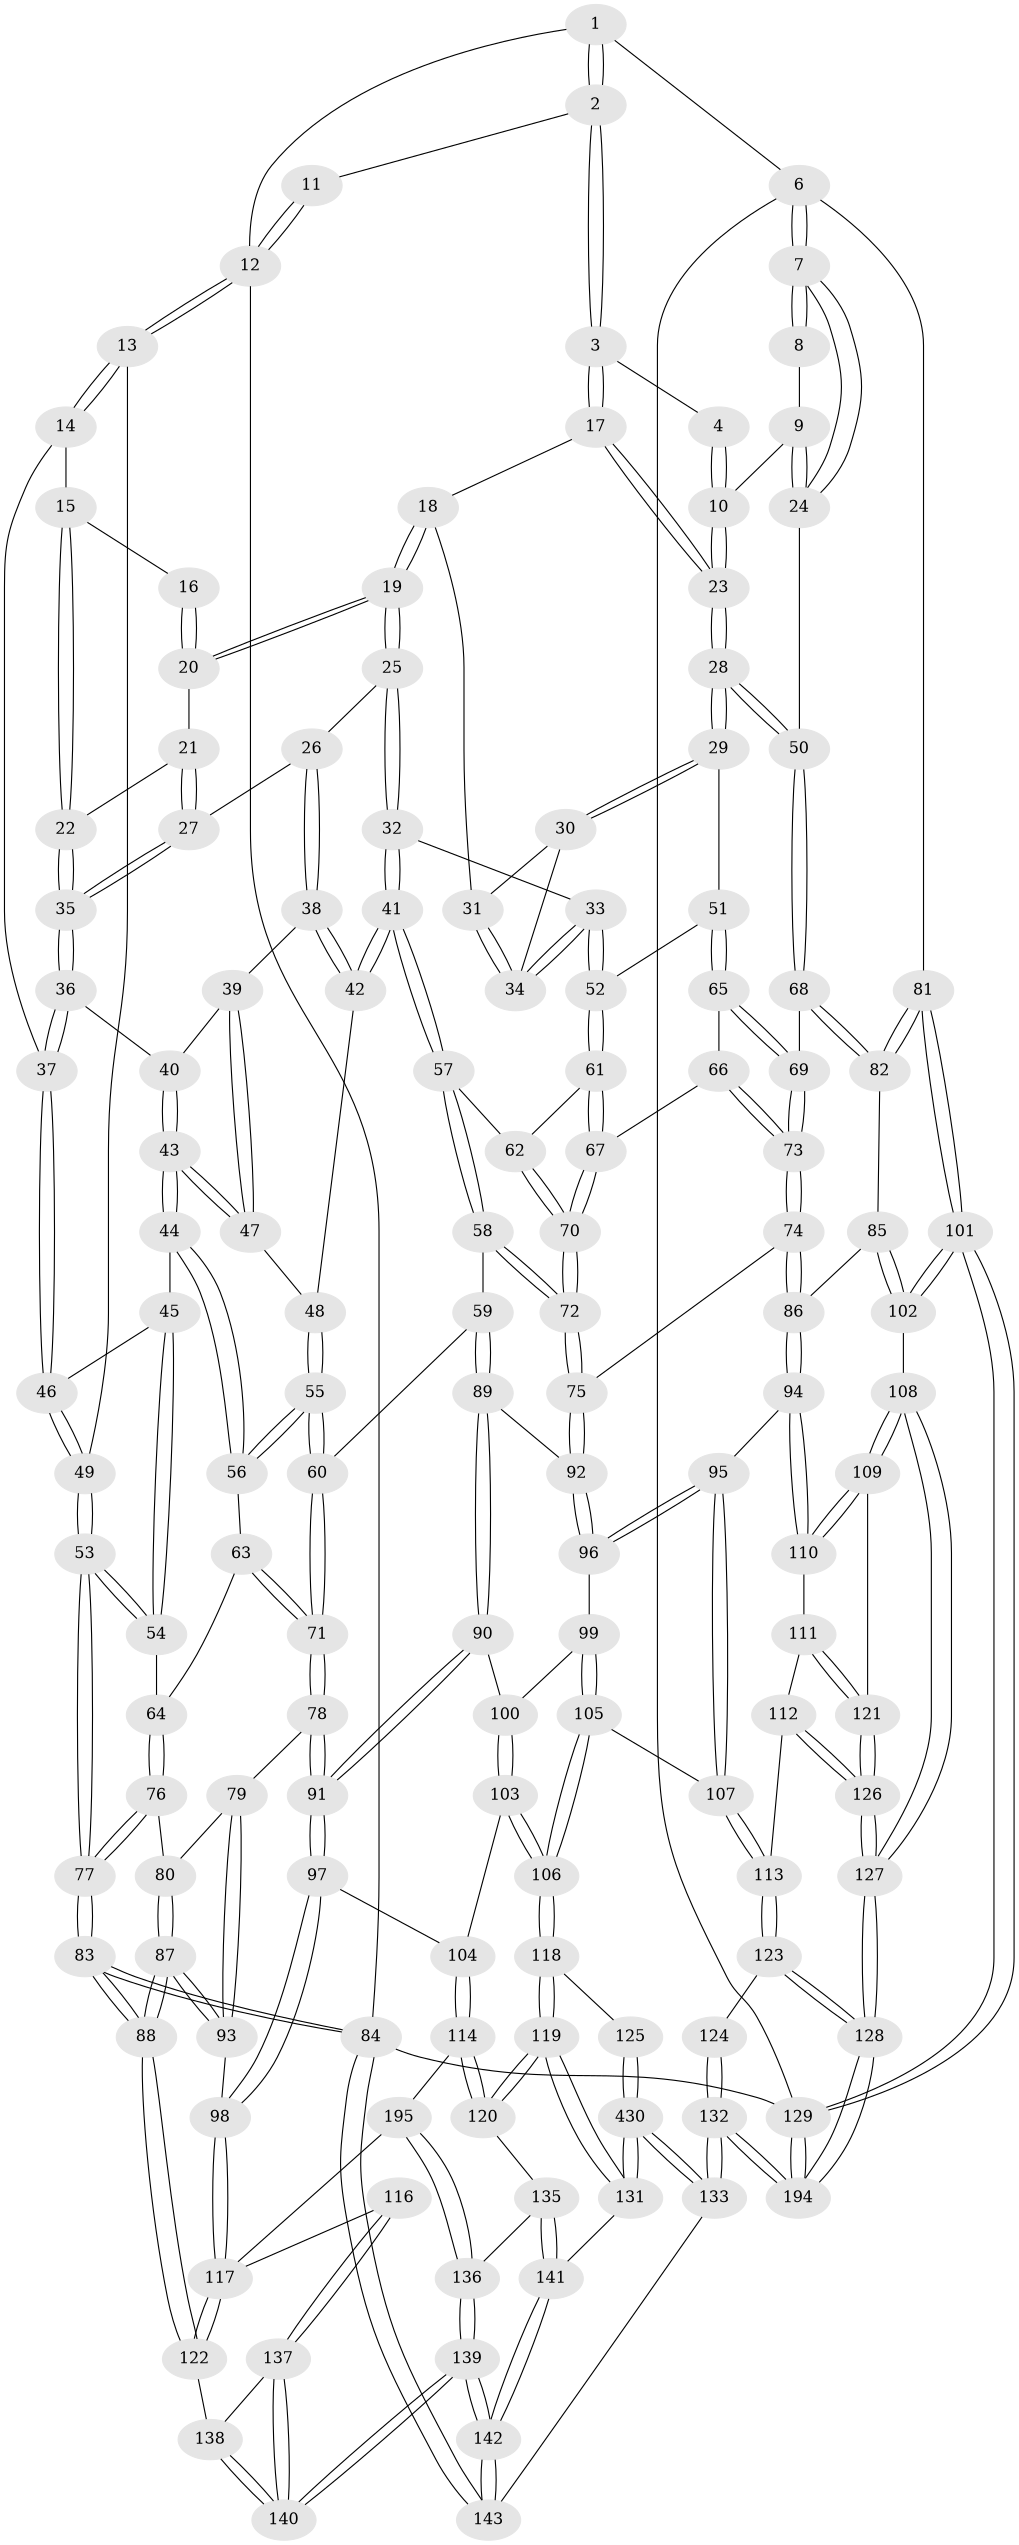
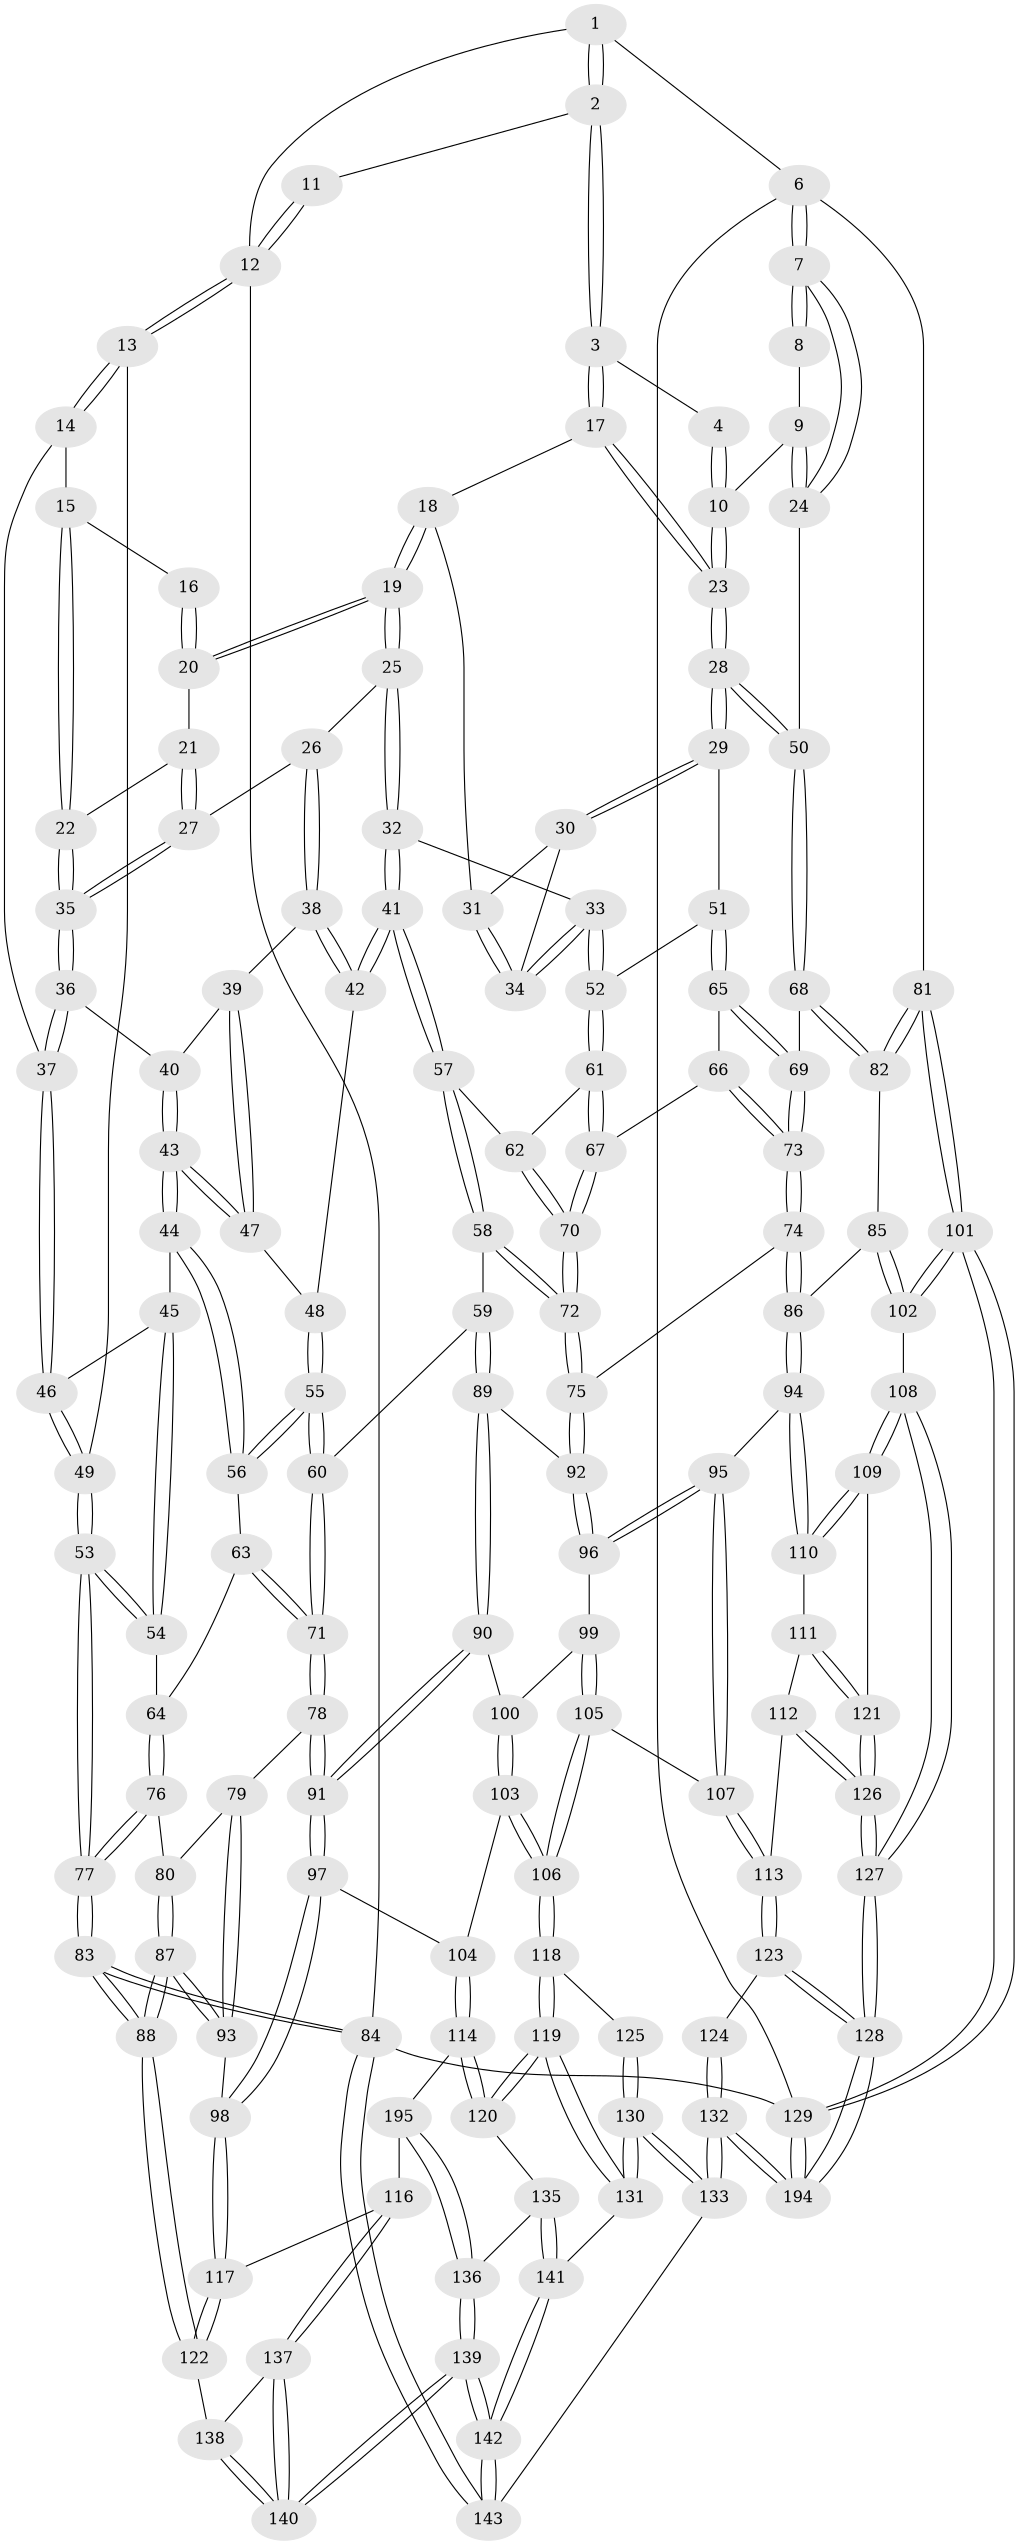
(631, 2118) -> (631, 2118)
(310, 2198) -> (399, 2158)
